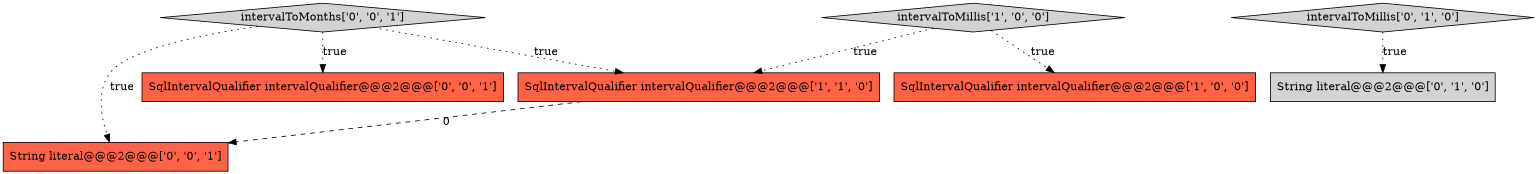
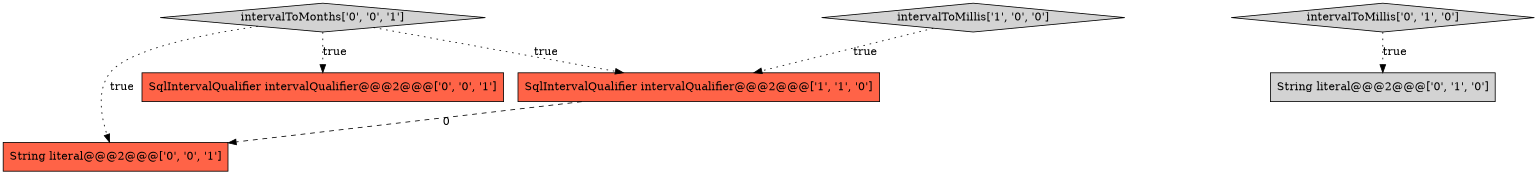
(1075, 87) -> none
